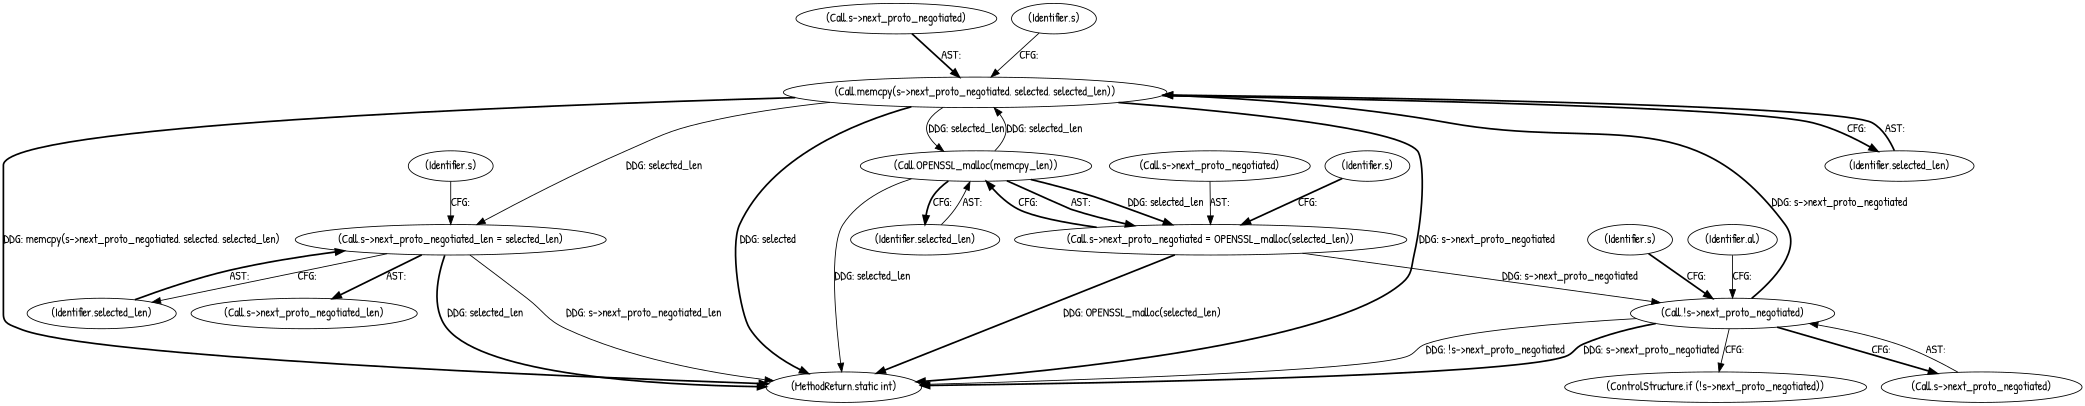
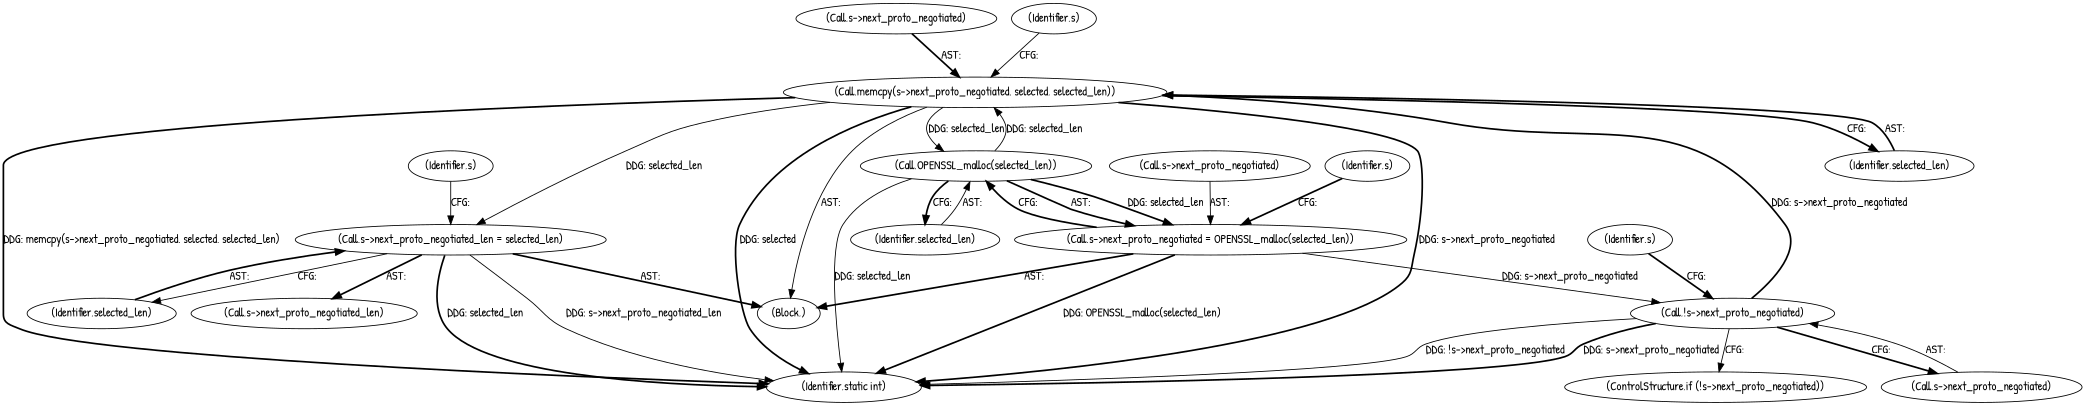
(976, 166) -> (976, 166)
(1733, 240) -> none
none -> (789, 313)
(844, 387) -> (844, 387)
